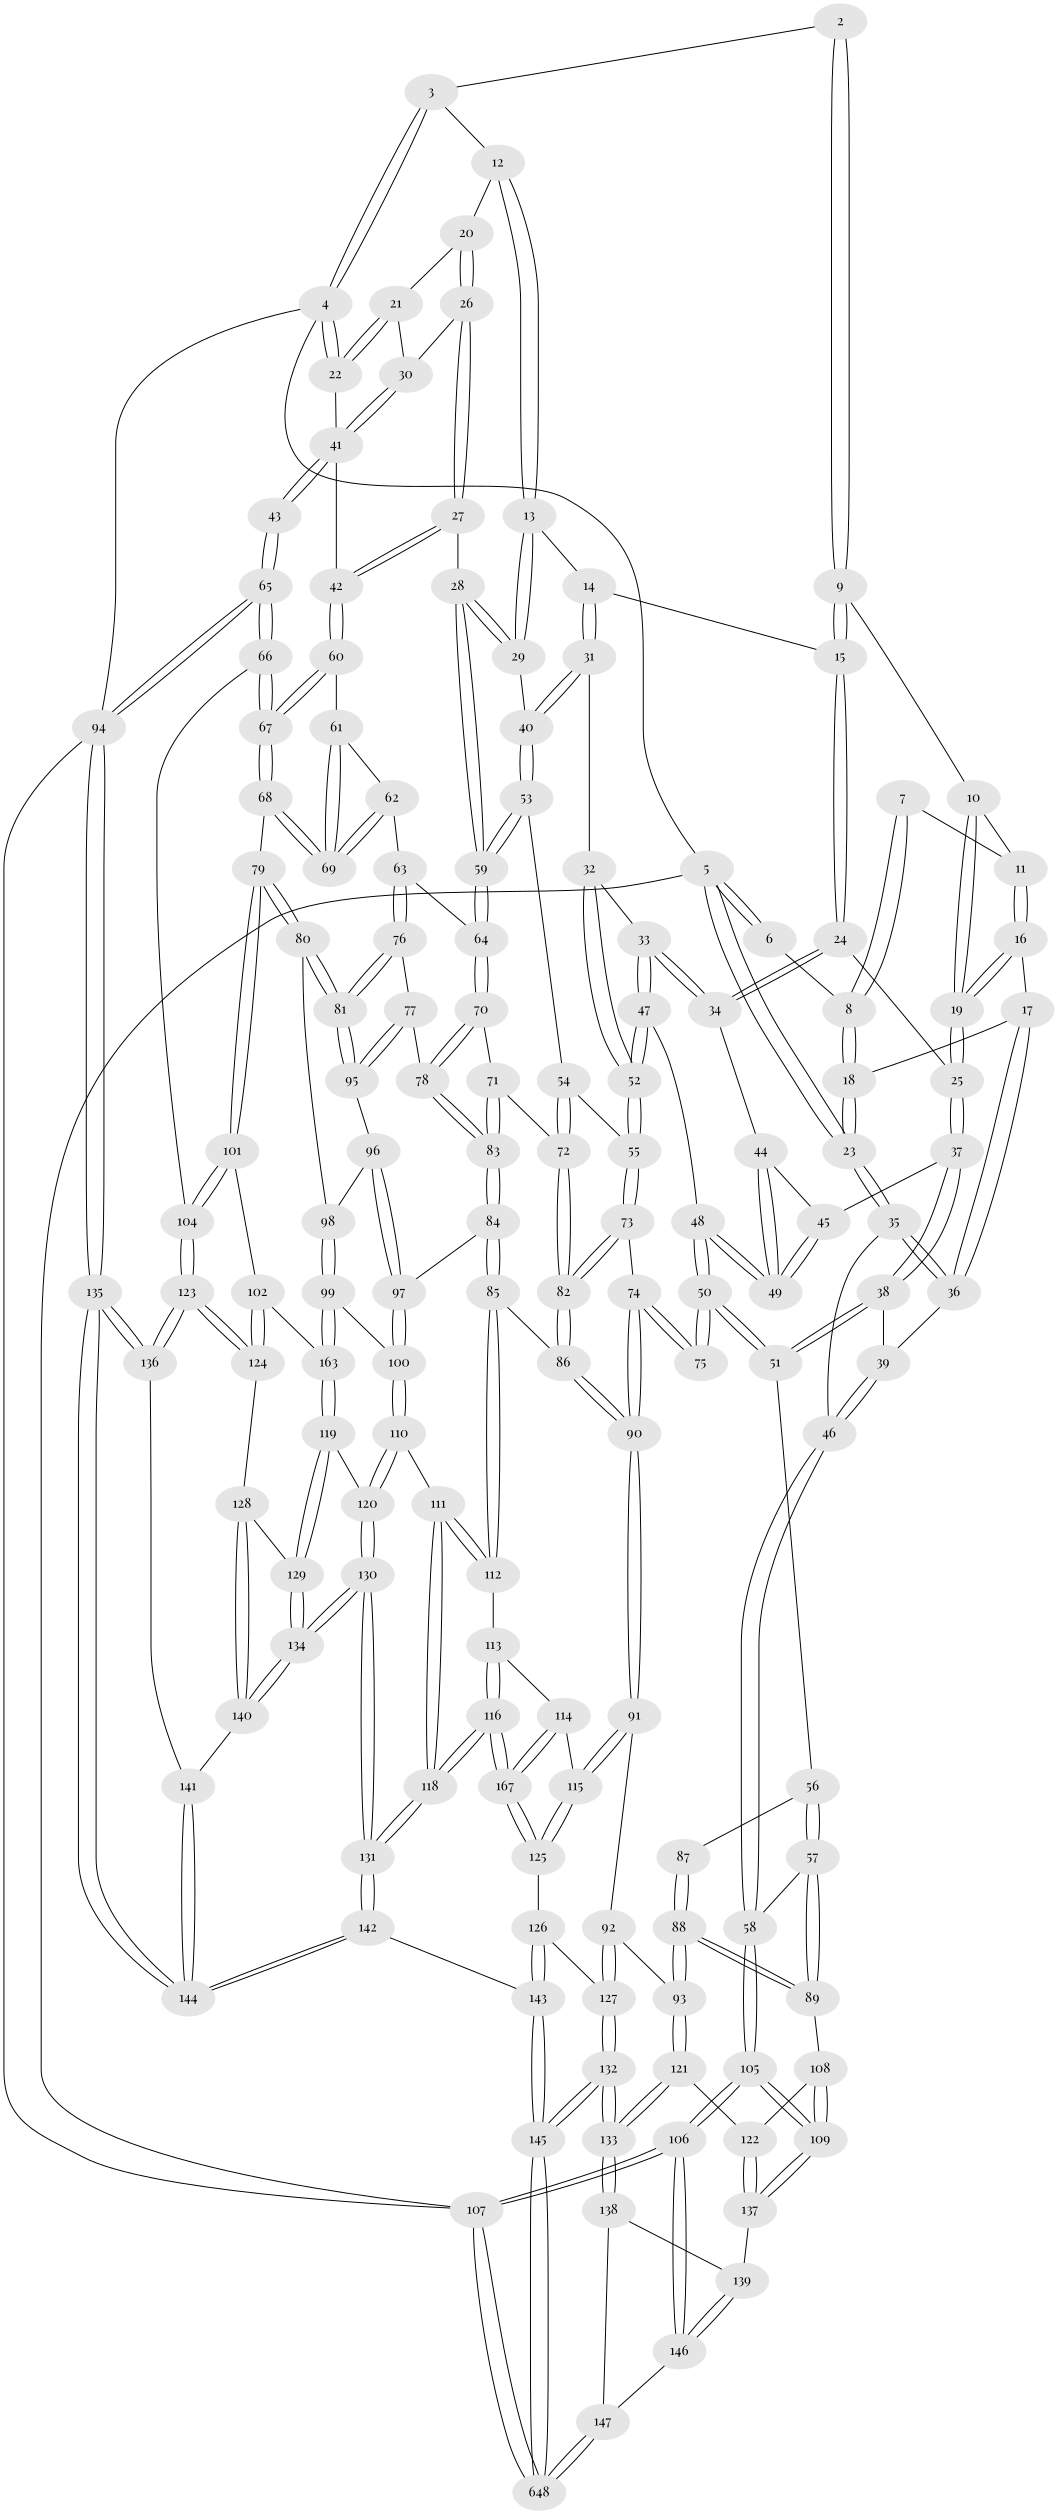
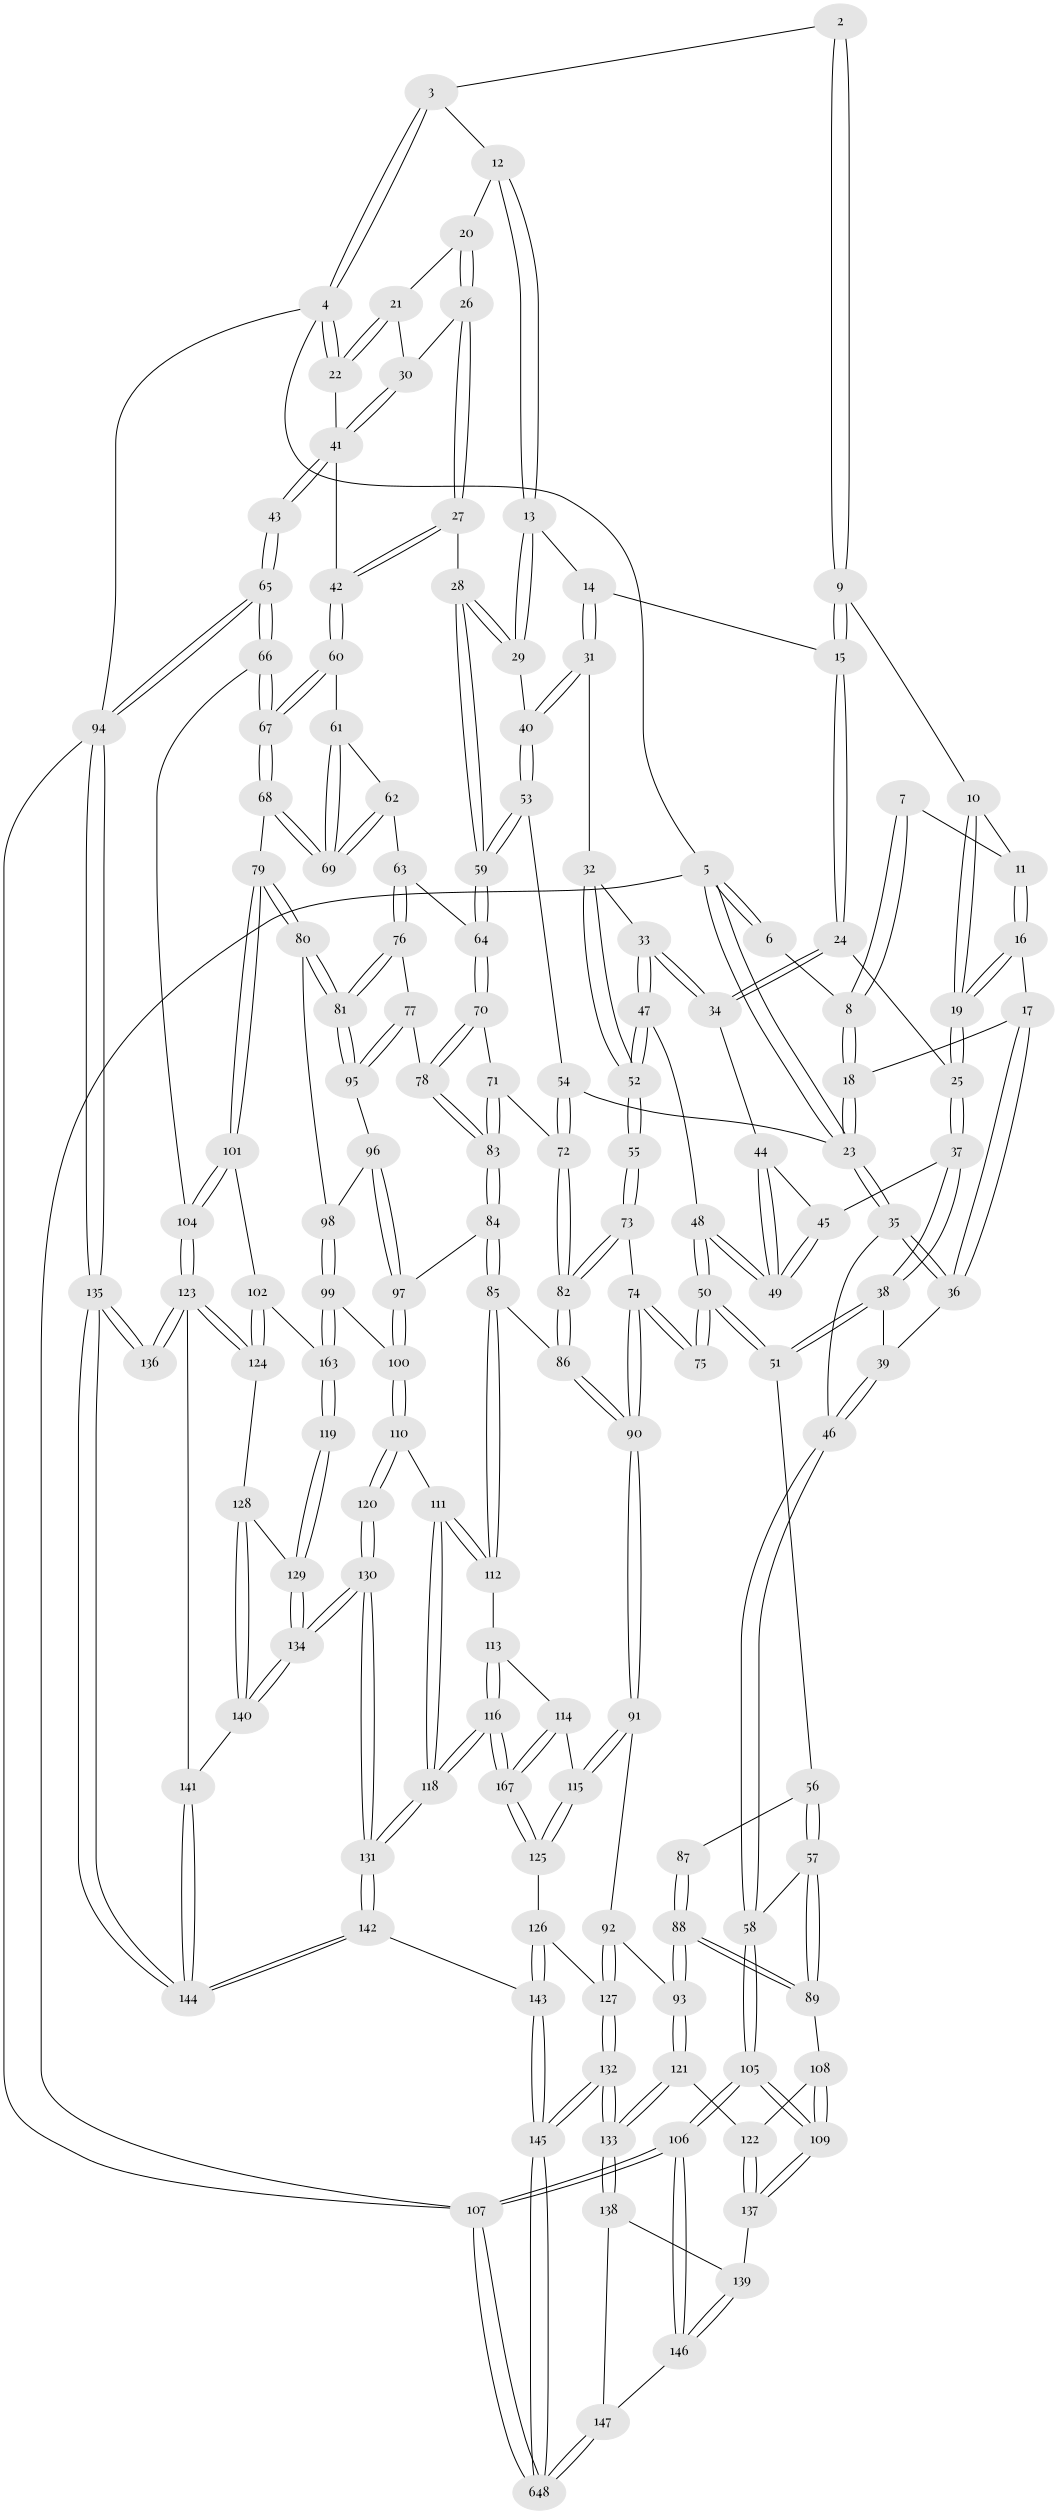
(599, 1116) -> (705, 1119)
(348, 1469) -> none
(151, 1577) -> (188, 1539)
